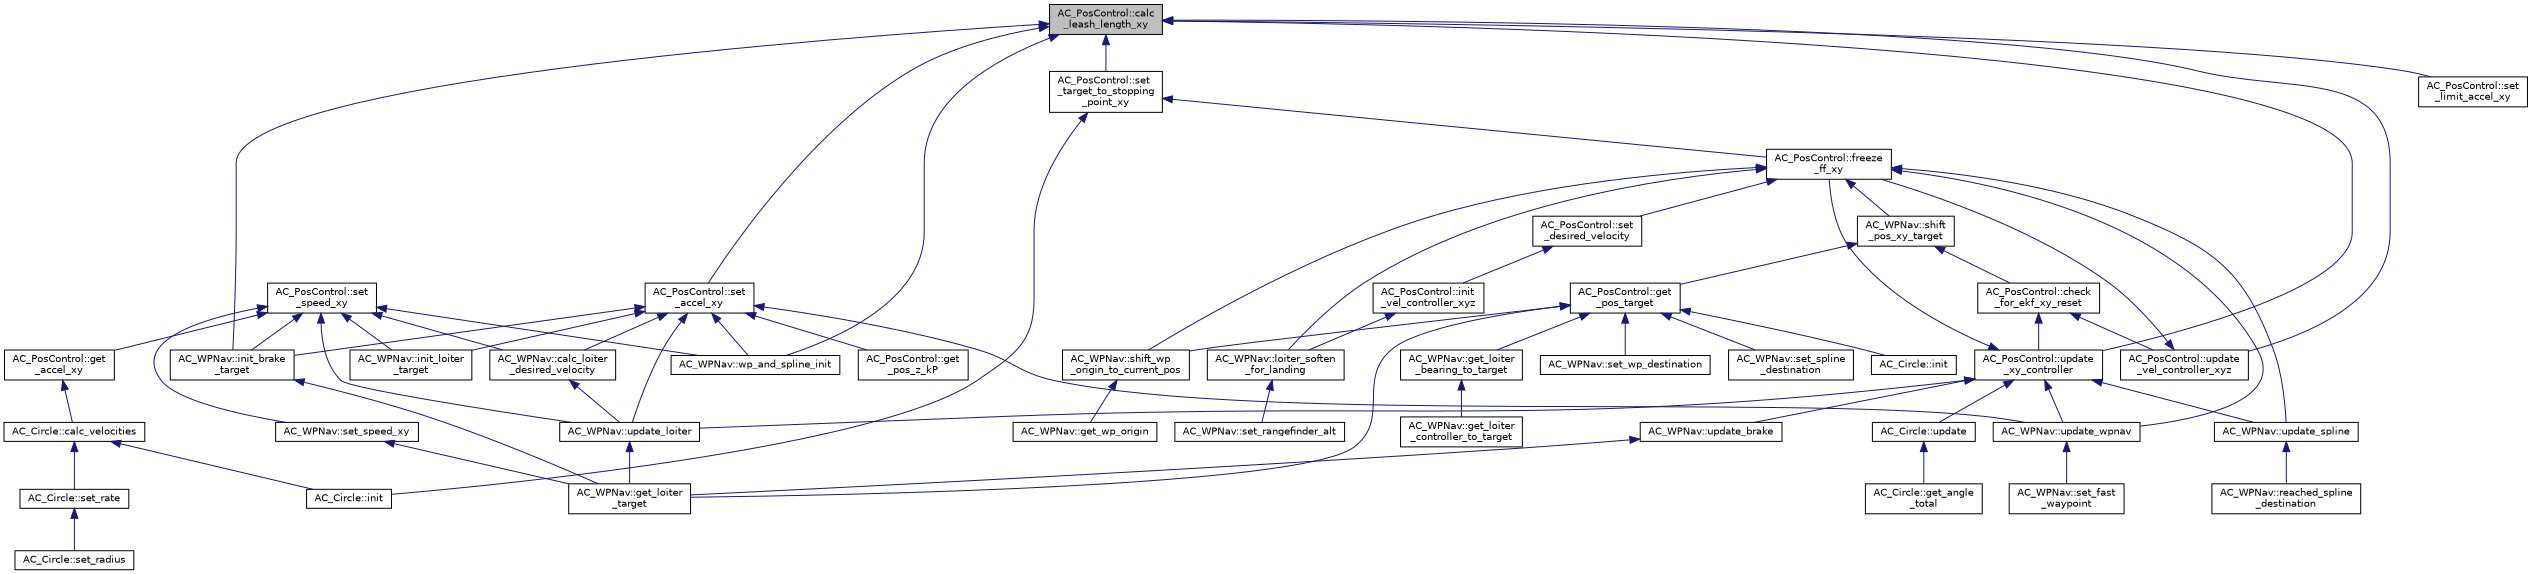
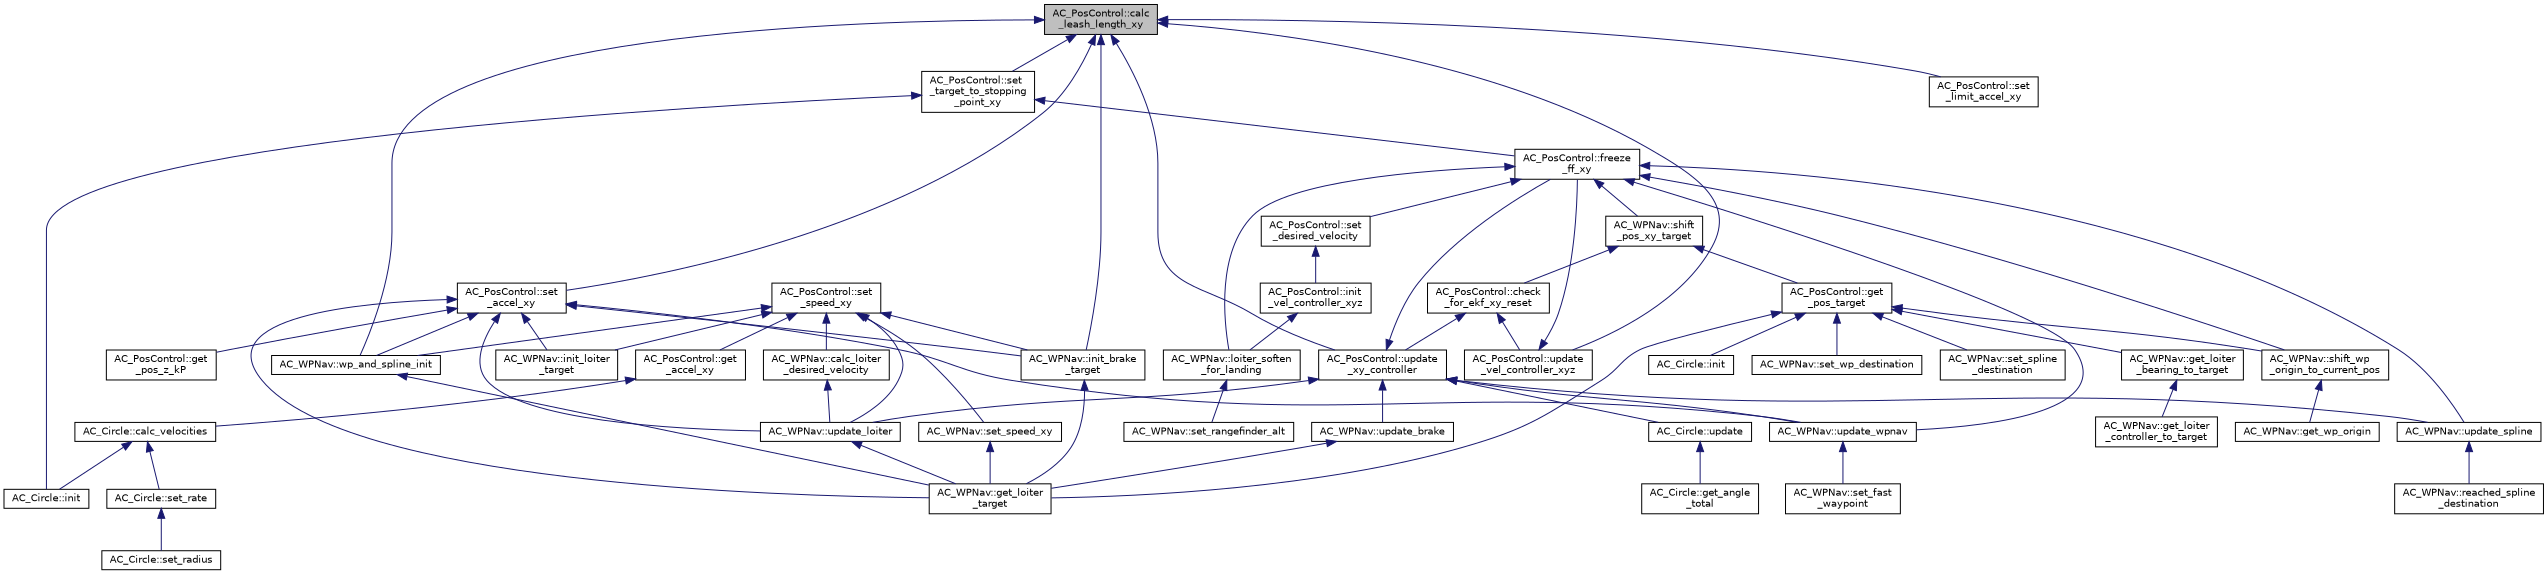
(621, 334) -> (467, 462)
none -> (694, 436)
